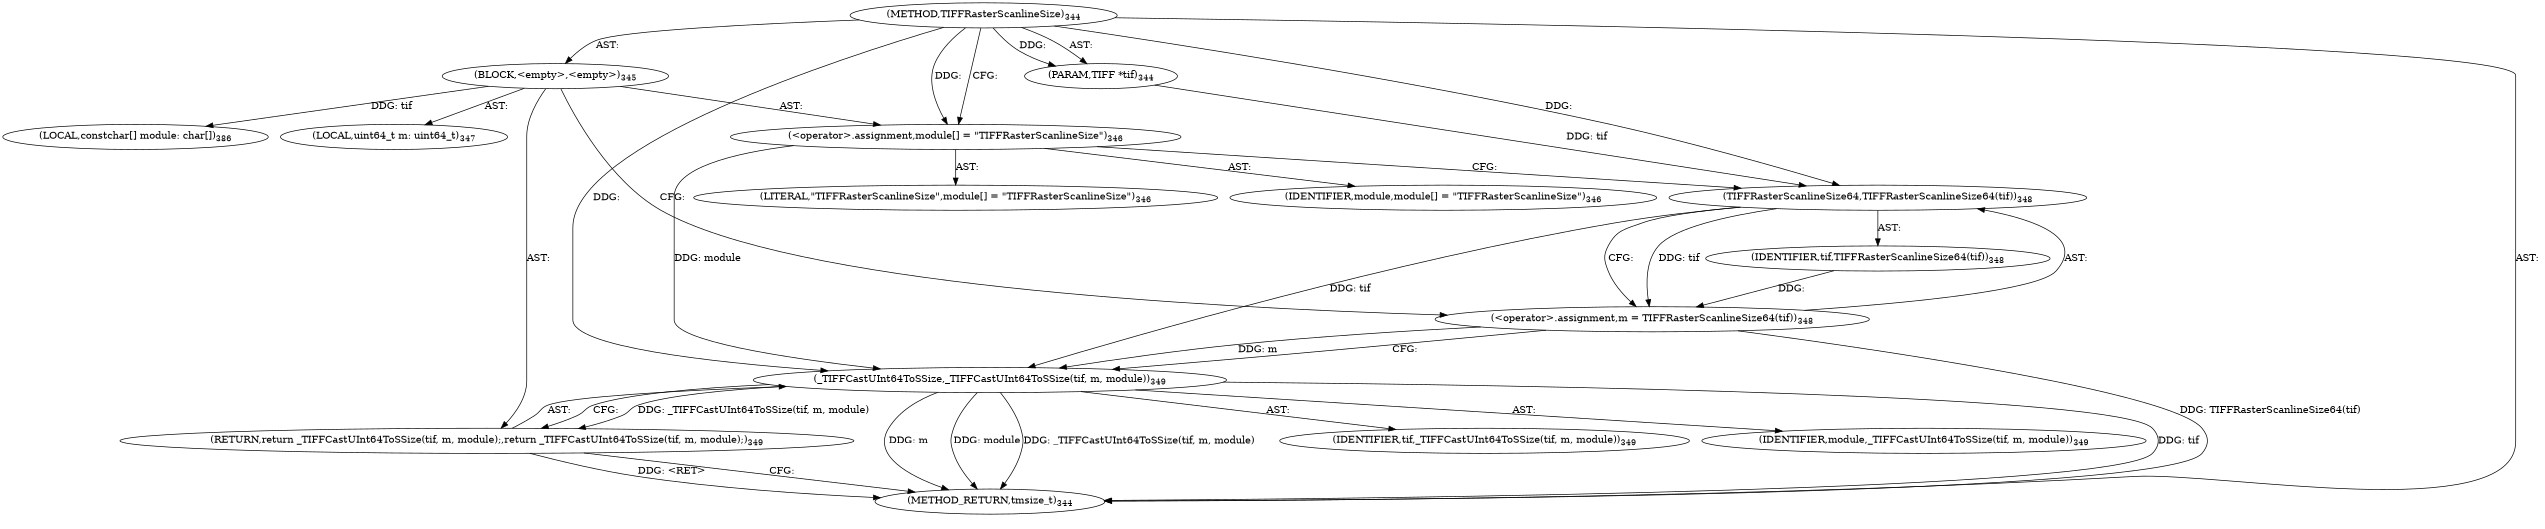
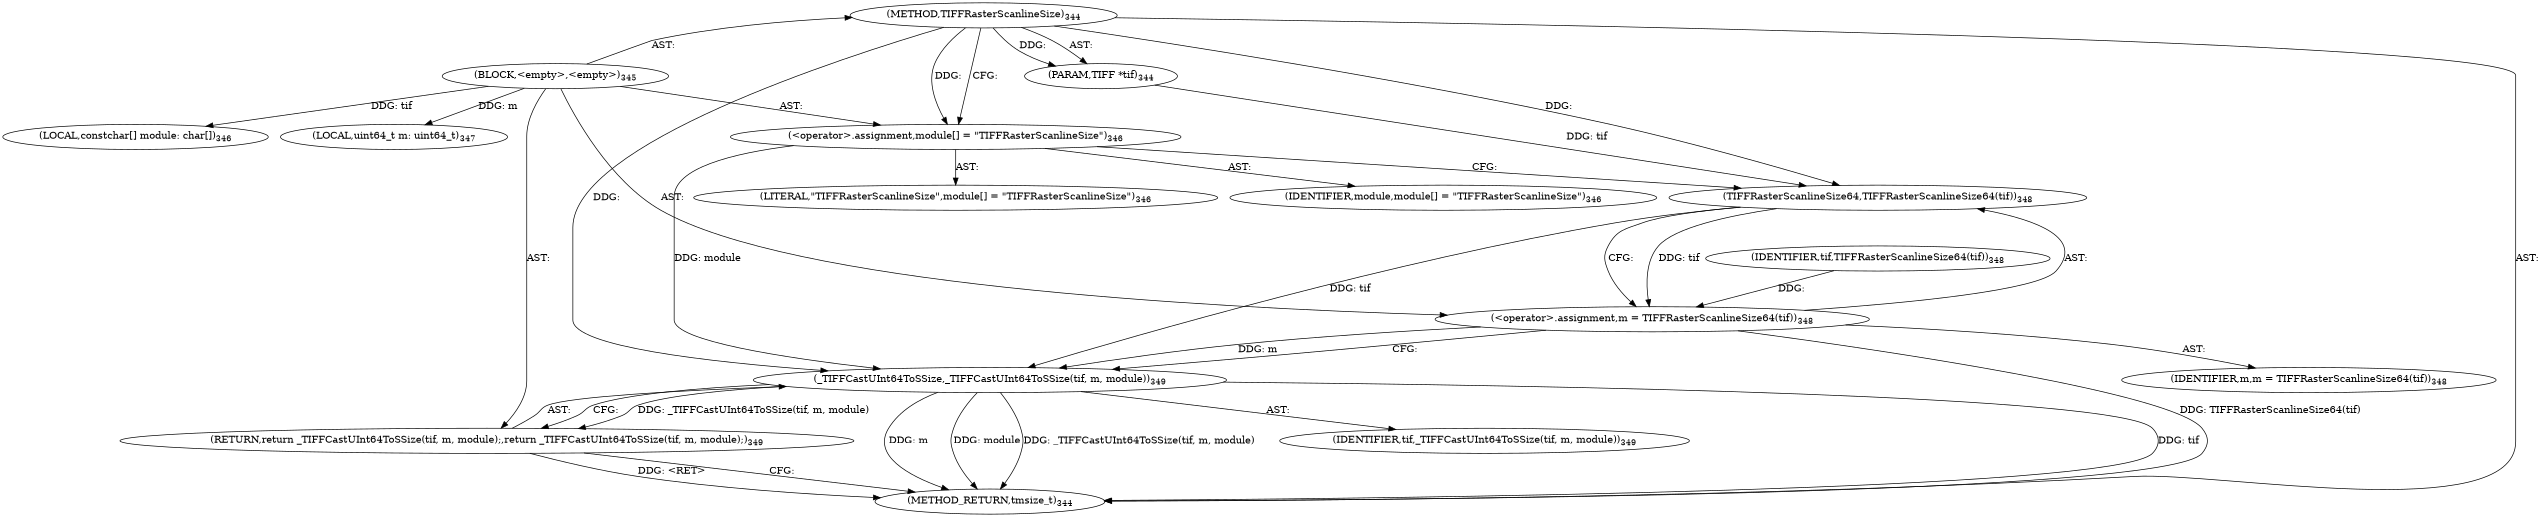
(712, 27) -> (714, 30)
(498, 107) -> (498, 107)
(224, 136) -> (224, 136)
(674, 198) -> (674, 198)
(1878, 225) -> none
none -> (2309, 380)
(1924, 441) -> none
